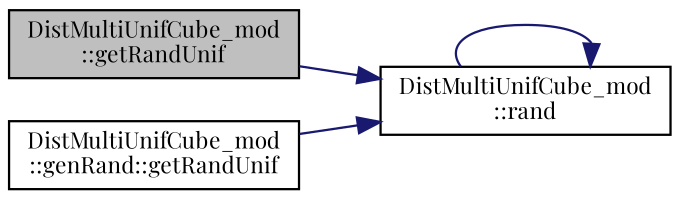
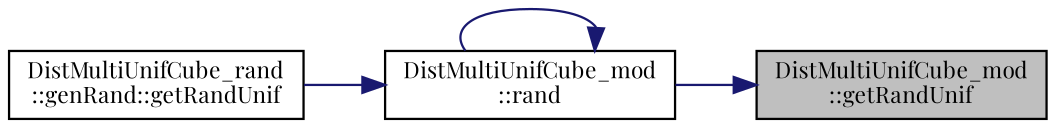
(329, 71) -> (704, 85)
(154, 155) -> (156, 85)
